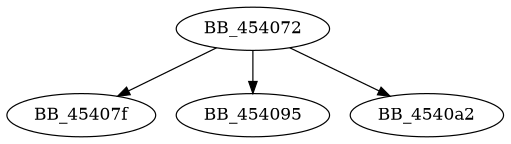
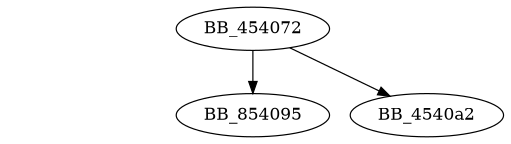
(81, 115) -> none
(253, 115) -> (253, 115)
